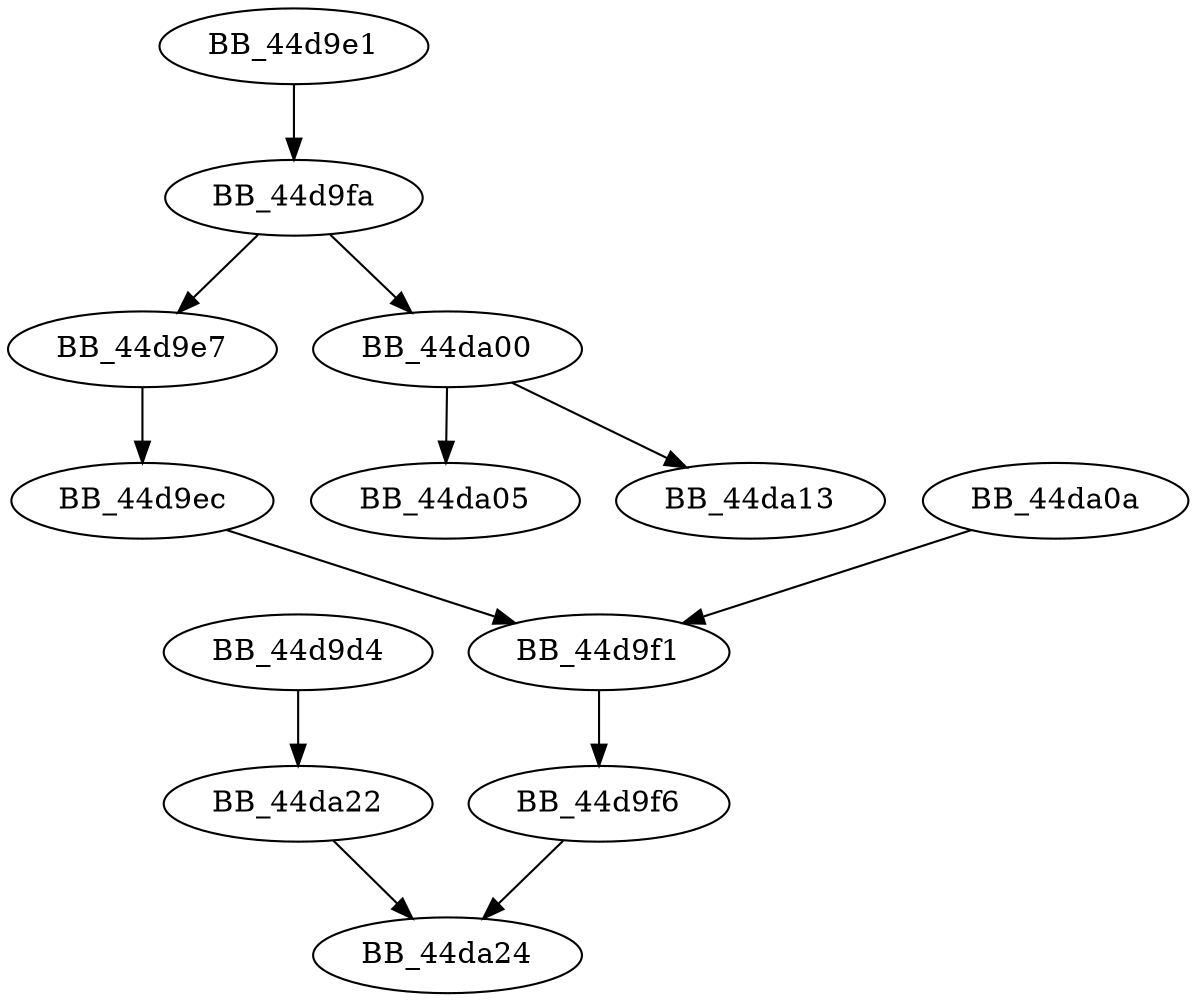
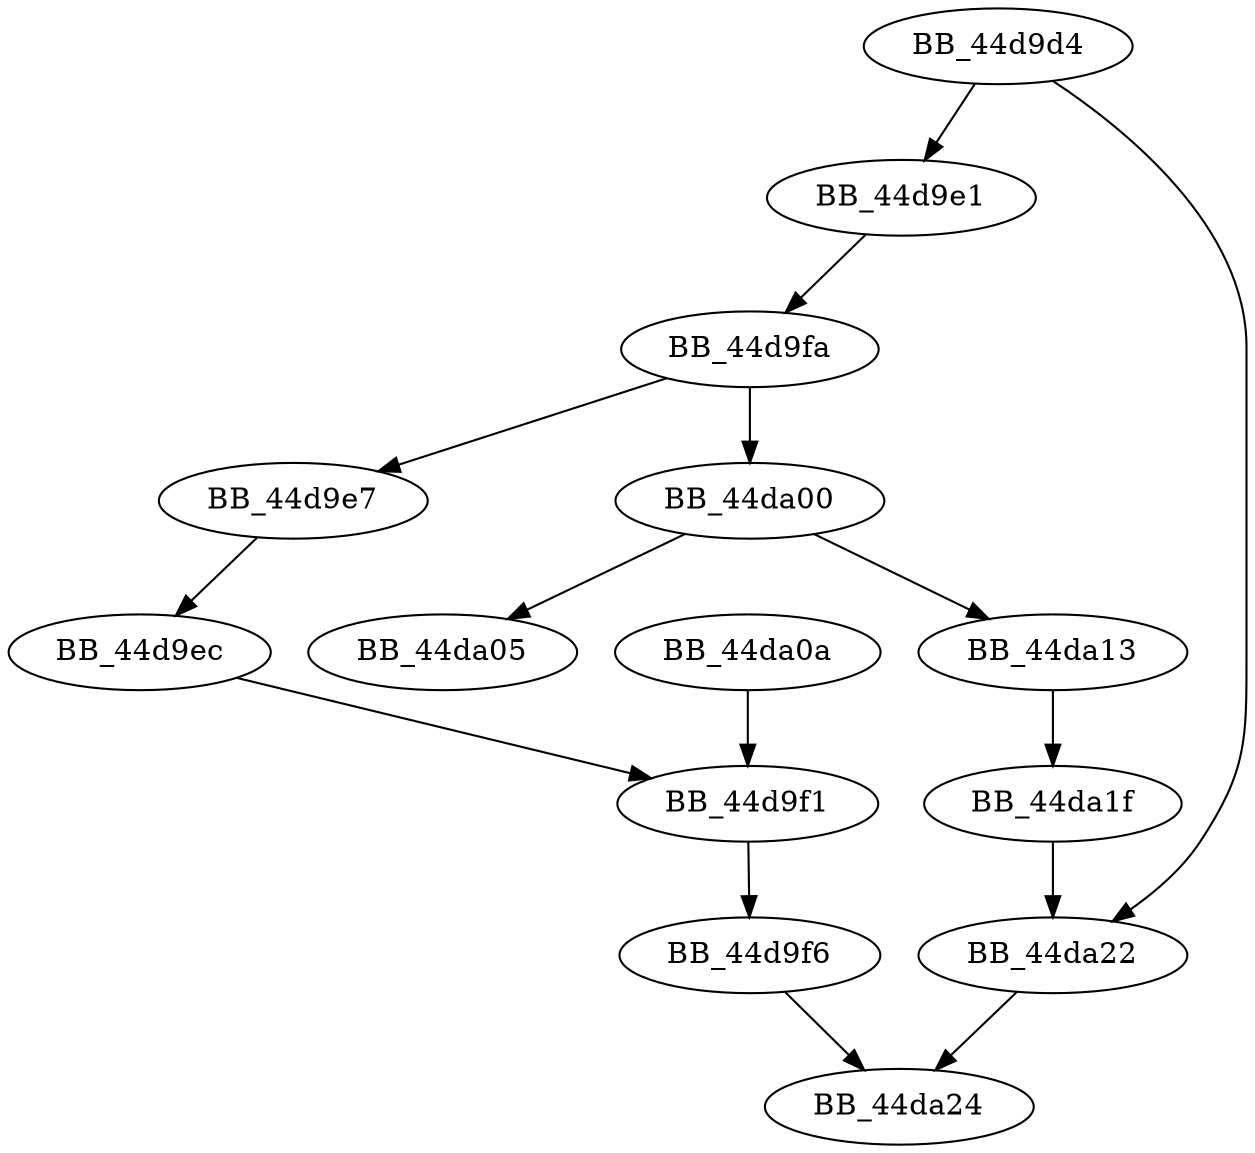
none -> (956, 113)
none -> (1053, 804)
